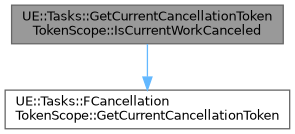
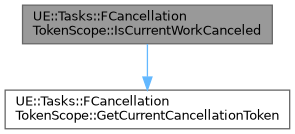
(147, 24) -> (147, 24)
